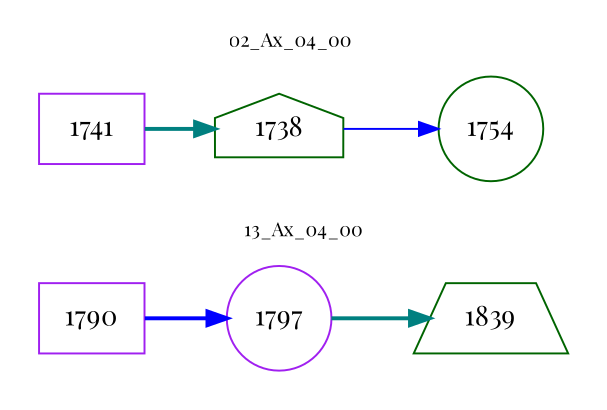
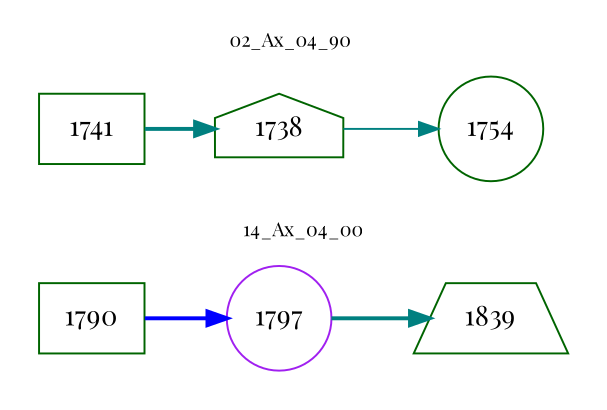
(291, 42) -> (291, 42)
(92, 129) -> (92, 129)
(381, 129) -> (381, 129)
(304, 231) -> (304, 231)
(92, 318) -> (92, 318)
